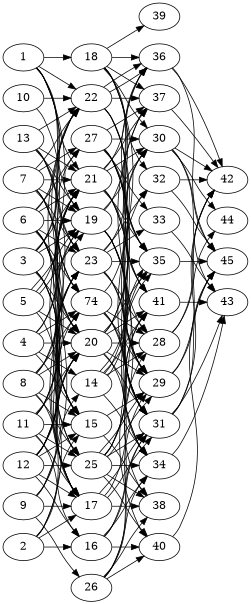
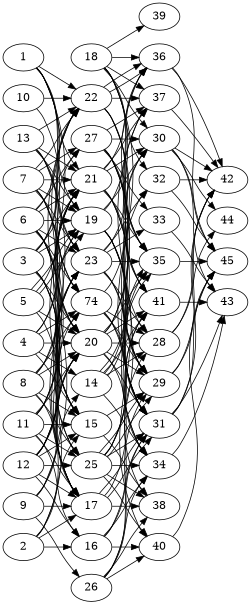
(54, 57) -> none
